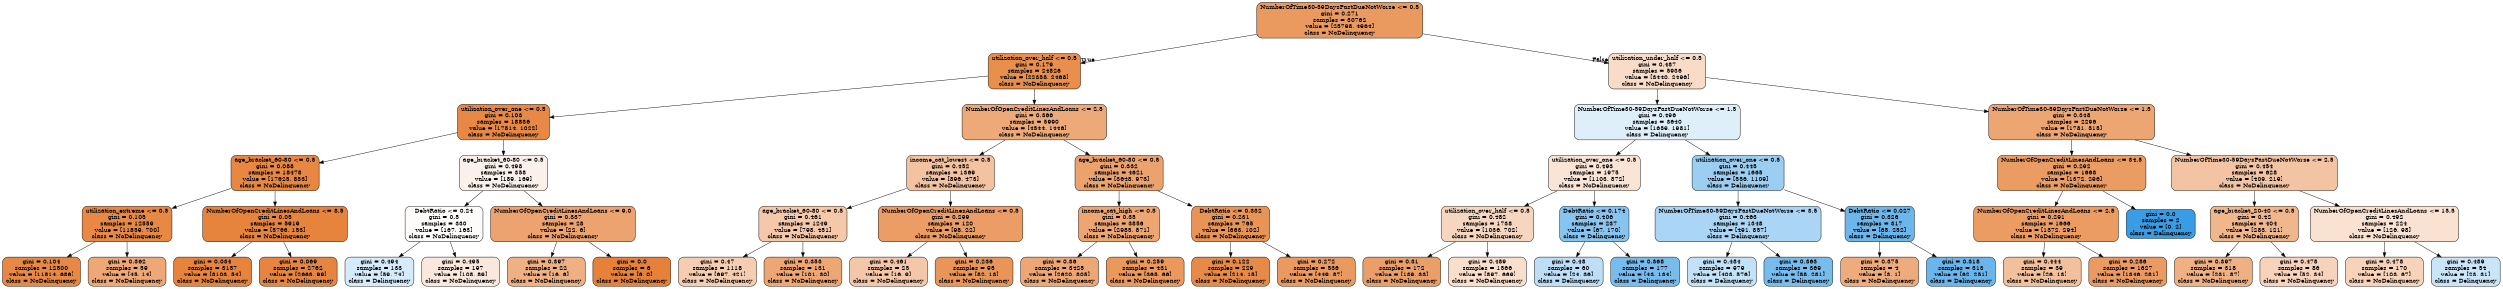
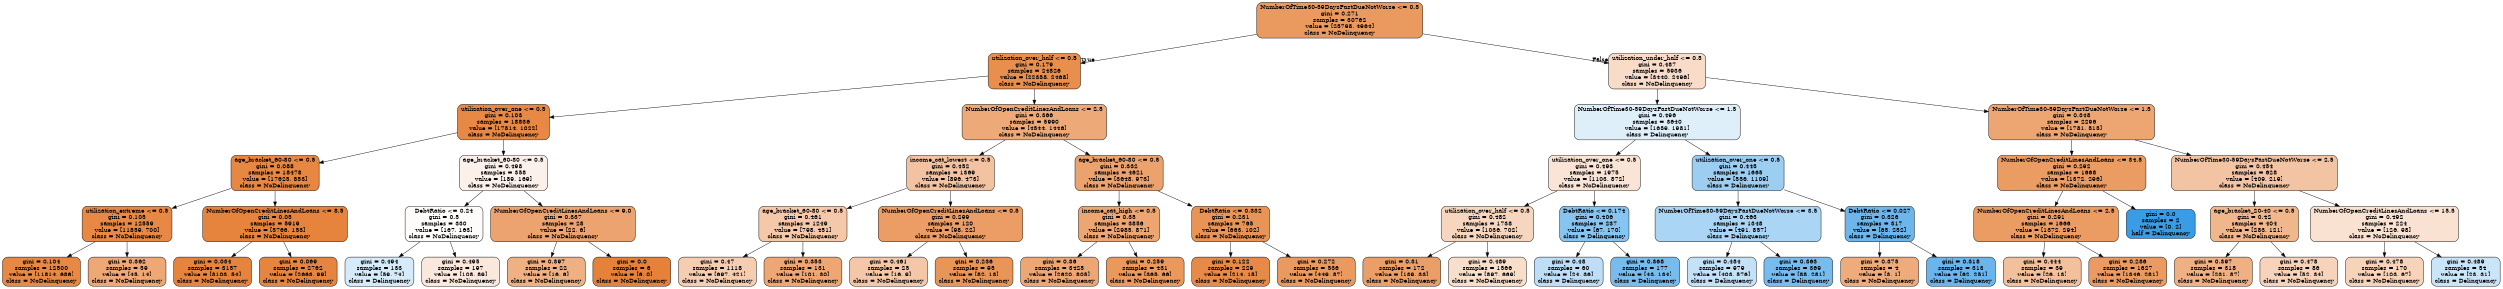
(2161, 224) -> (2161, 224)
